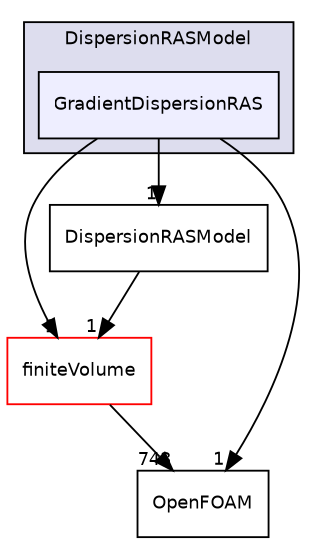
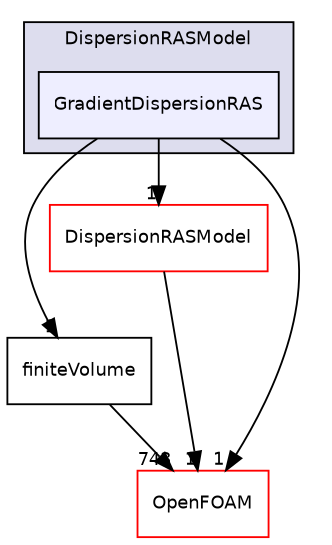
(159, 238) -> (159, 238)
(124, 297) -> (179, 362)
(79, 371) -> (79, 371)
(203, 504) -> (203, 504)
